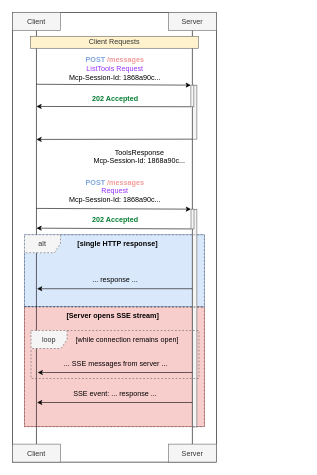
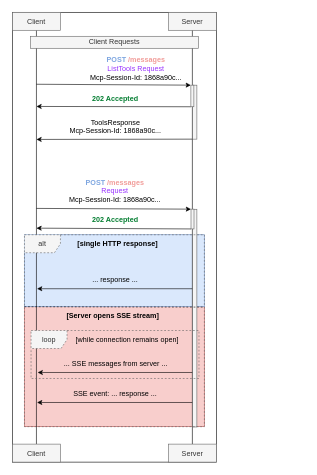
(114, 42) -> (114, 42)
(115, 67) -> (136, 67)
(140, 158) -> (116, 128)
